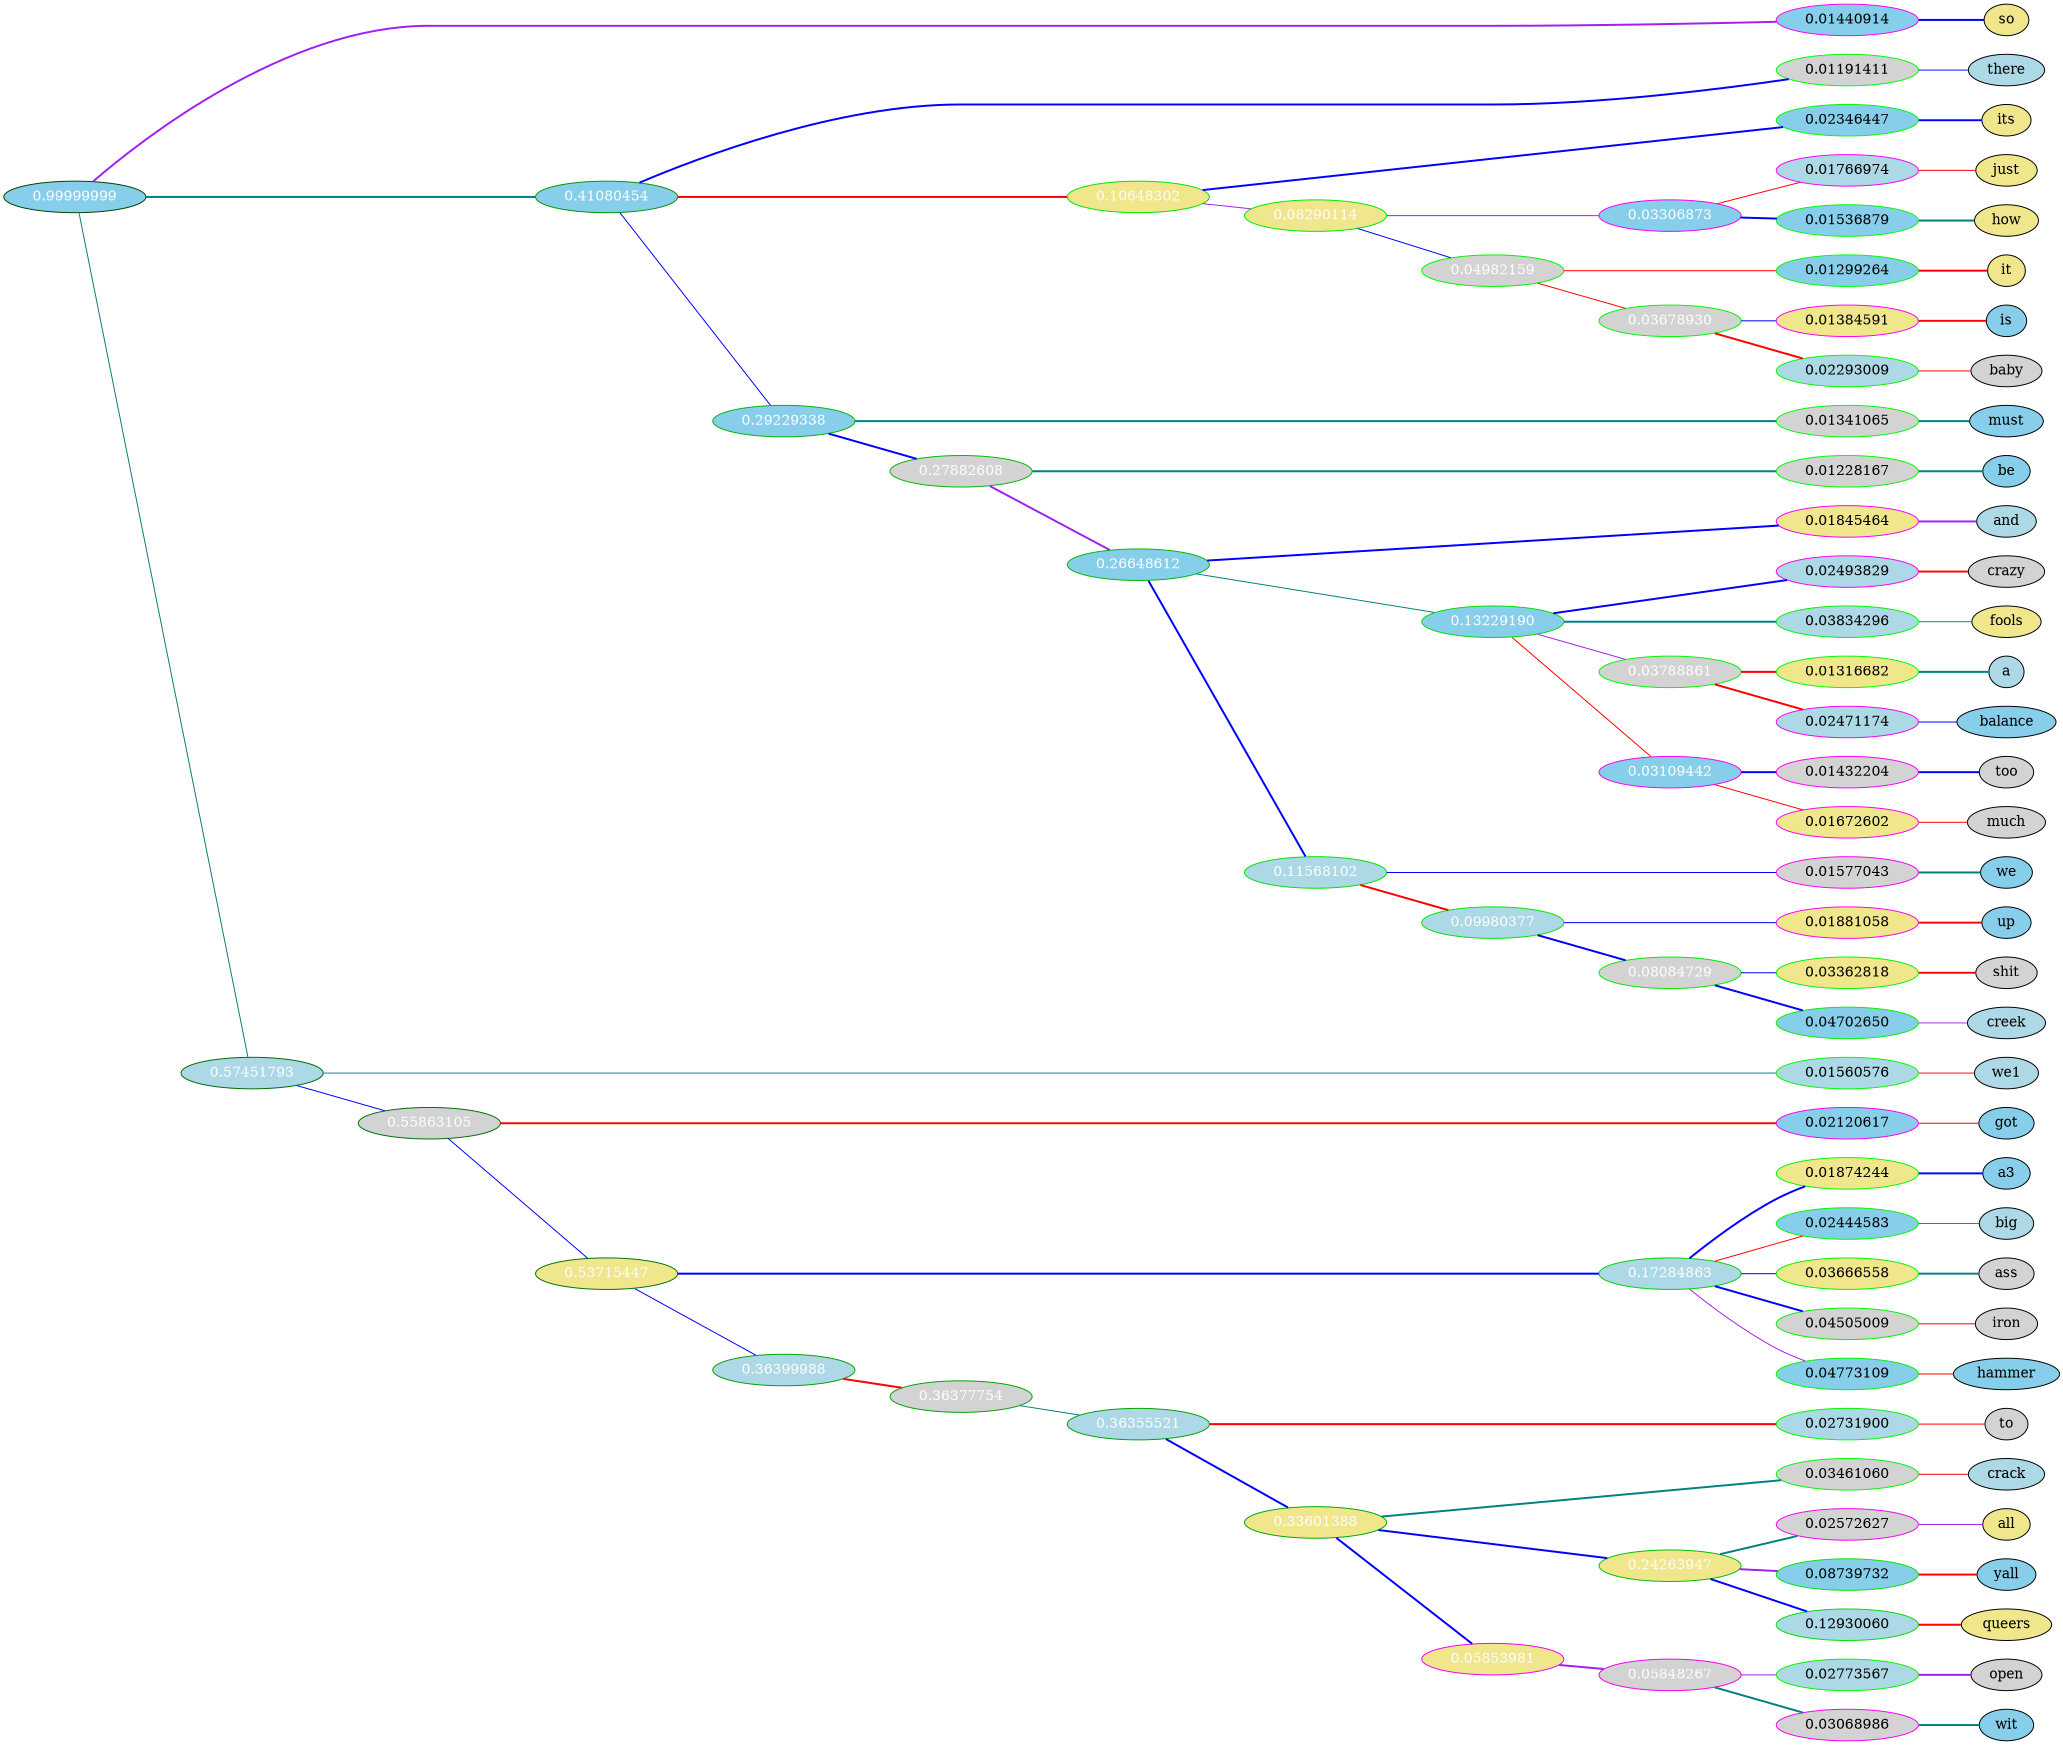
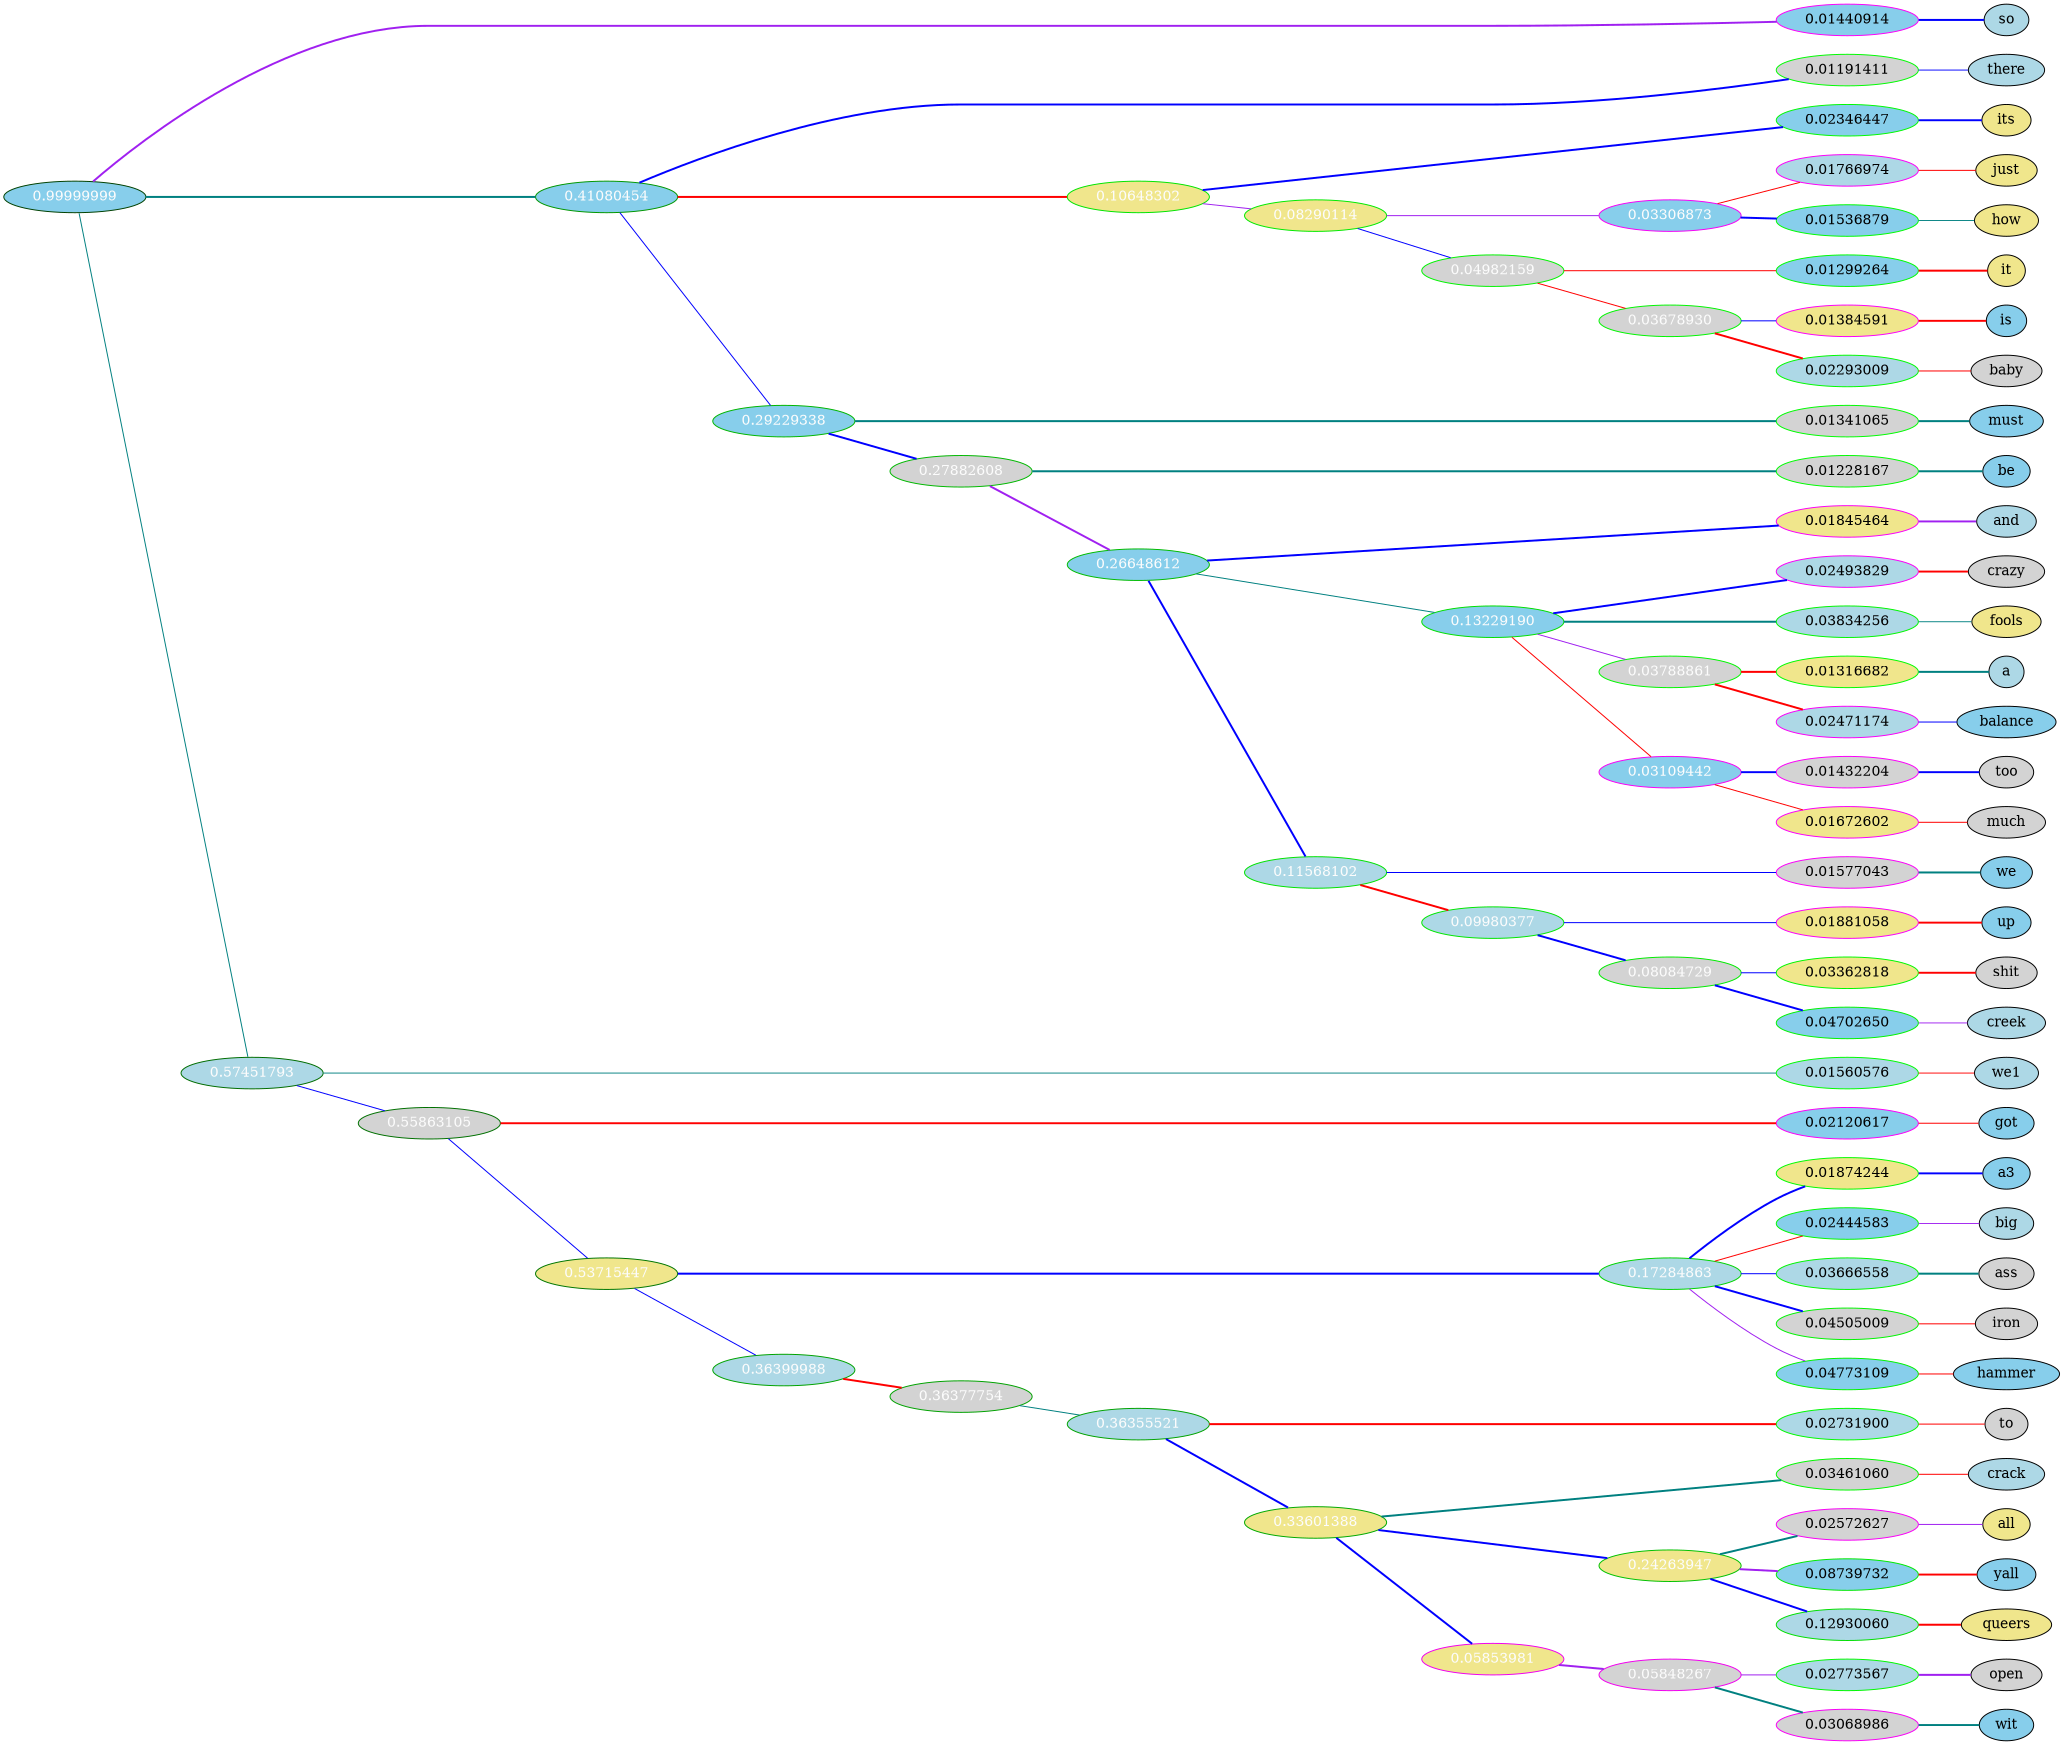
(2006, 20) -> (2006, 20)
(1946, 220) -> (1946, 220)
(1847, 622) -> (1847, 622)
(1847, 1274) -> (1847, 1274)
